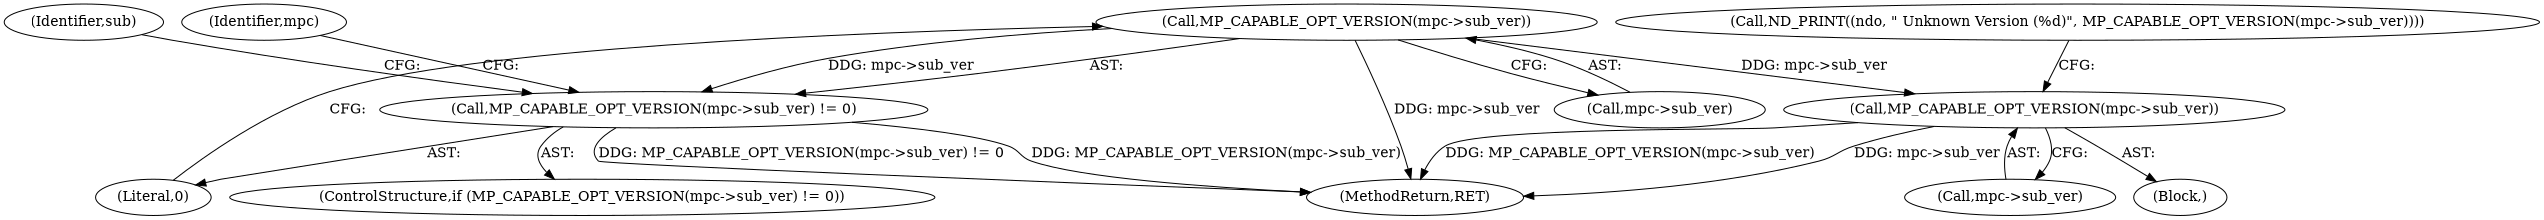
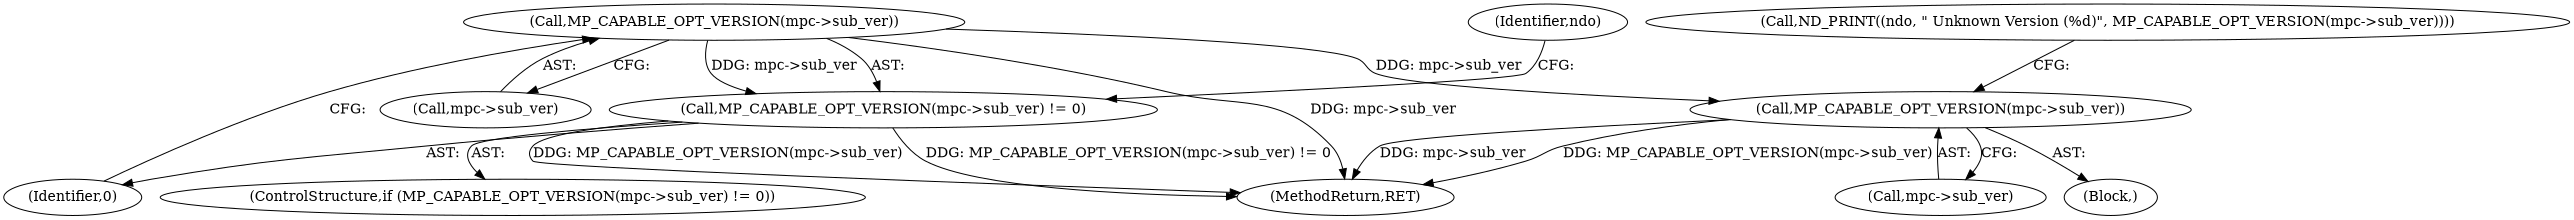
(84, 22) -> (1548, 22)
(264, 22) -> none
(153, 197) -> (73, 197)
